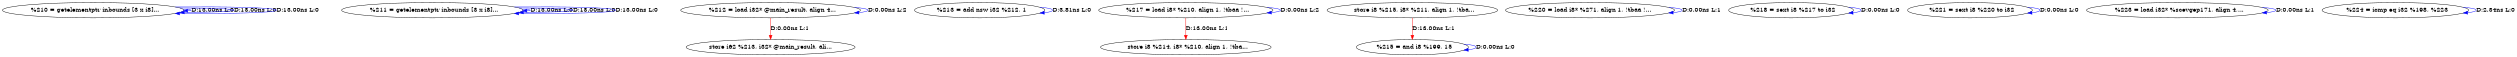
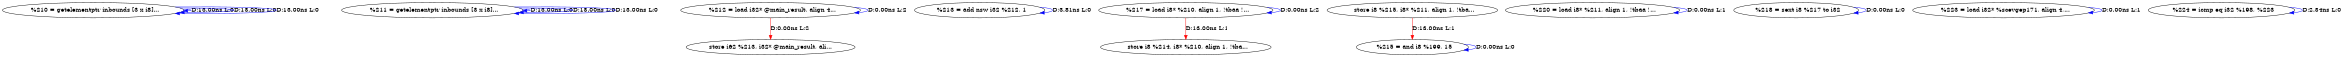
(1590, 10) -> (1593, 10)
(1970, 10) -> none
(790, 29) -> (790, 29)
